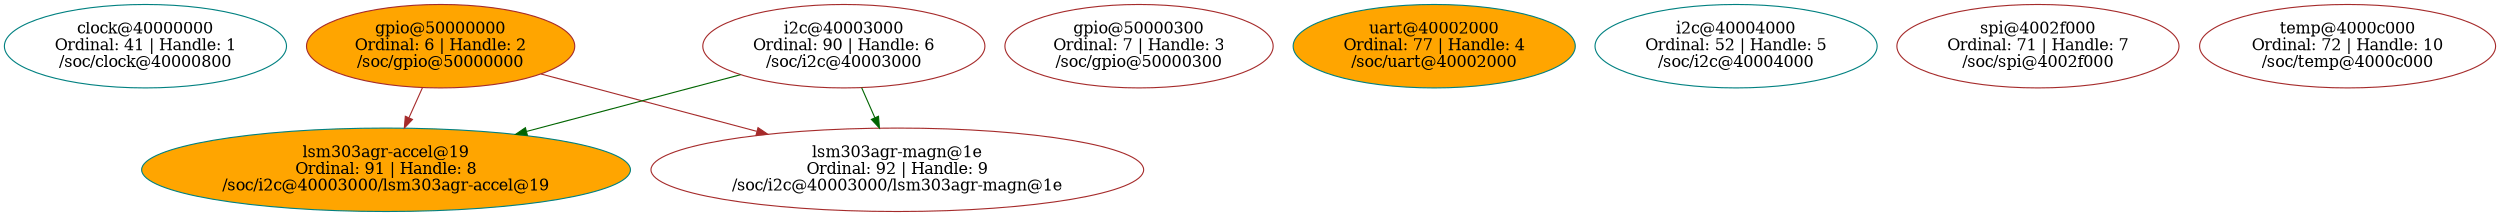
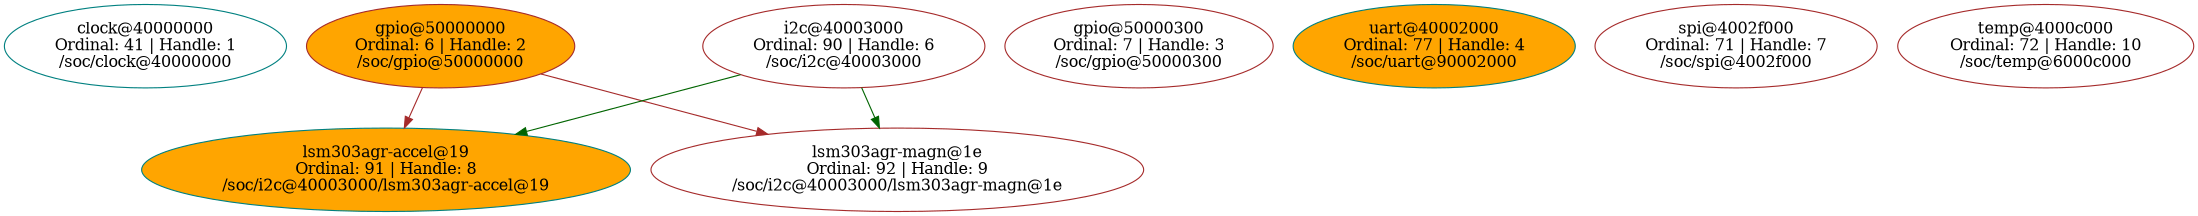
(145, 46) -> (145, 46)
(1434, 46) -> (1434, 46)
(1736, 46) -> none
(2348, 46) -> (2046, 46)
